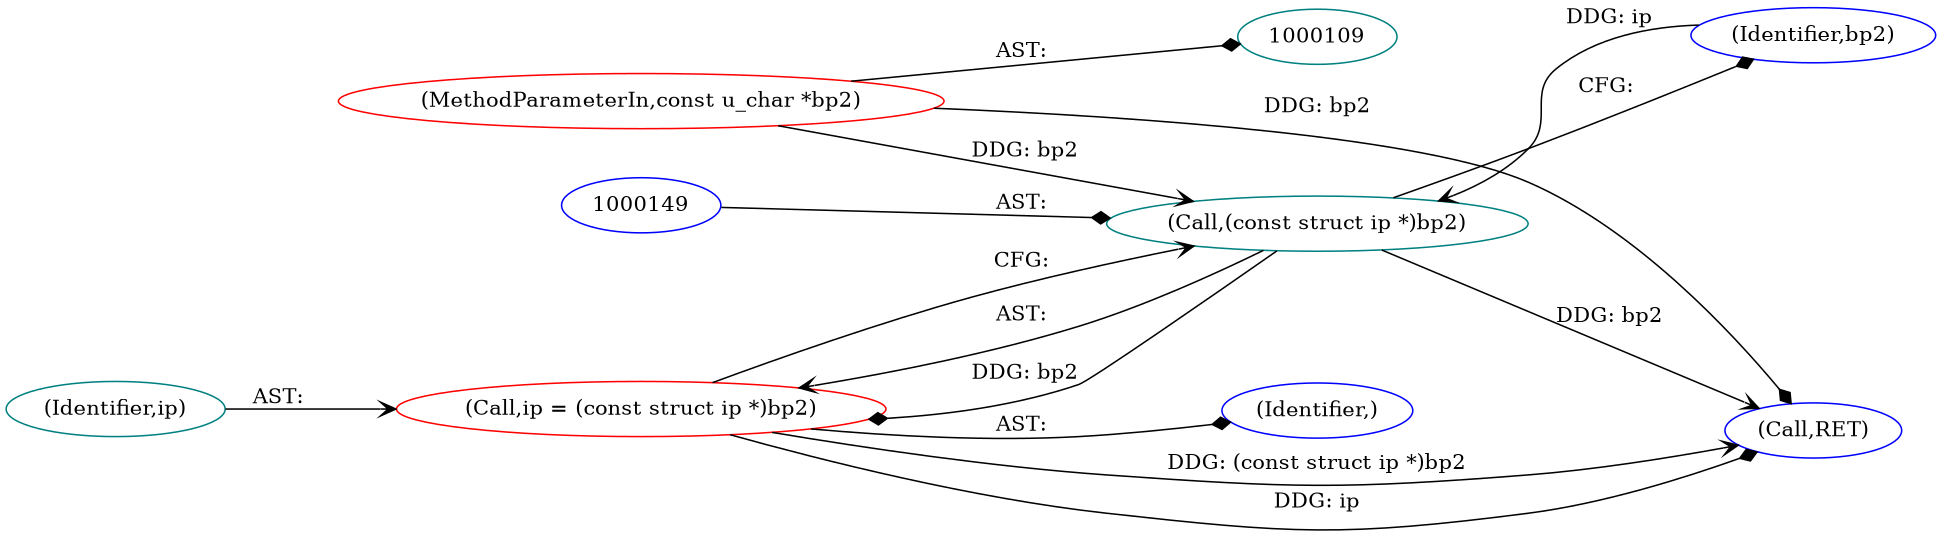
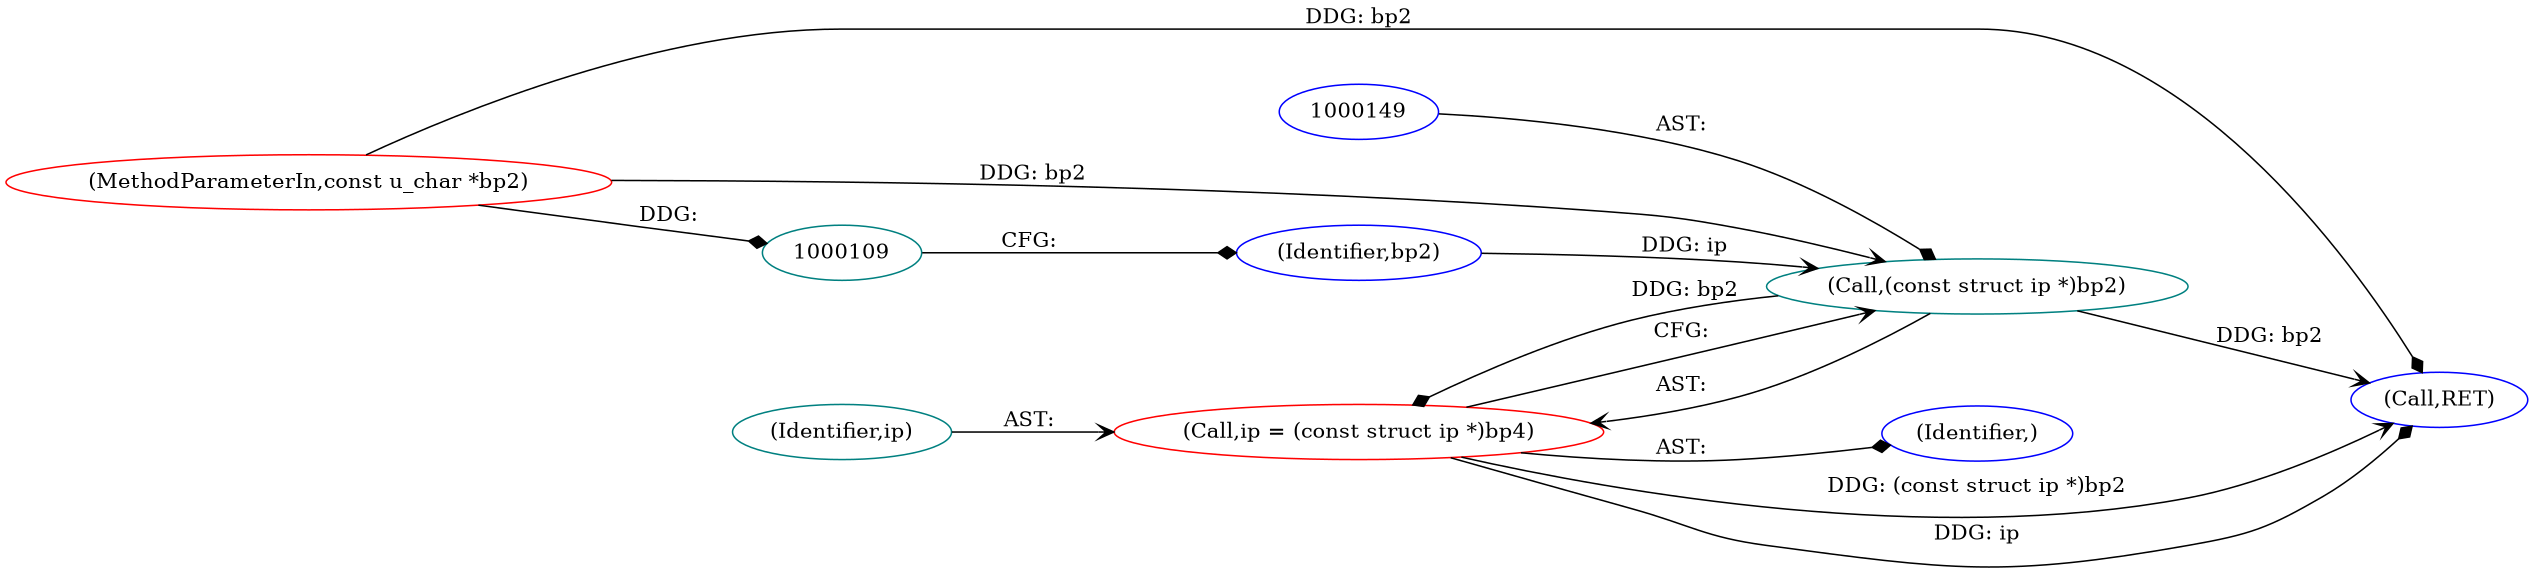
(1025, 51) -> (672, 215)
(1565, 134) -> (1070, 253)
(641, 409) -> (1359, 432)
